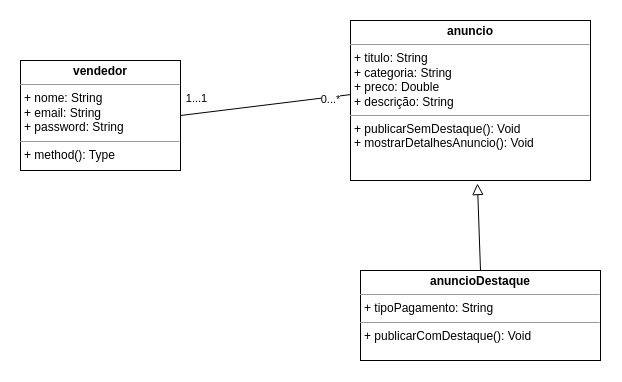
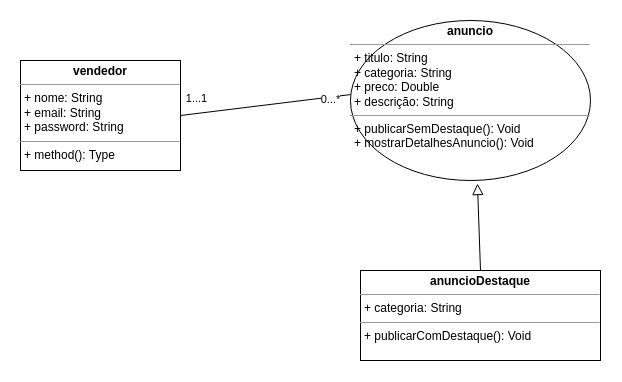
(471, 101) -> (471, 101)
(449, 292) -> (449, 292)
